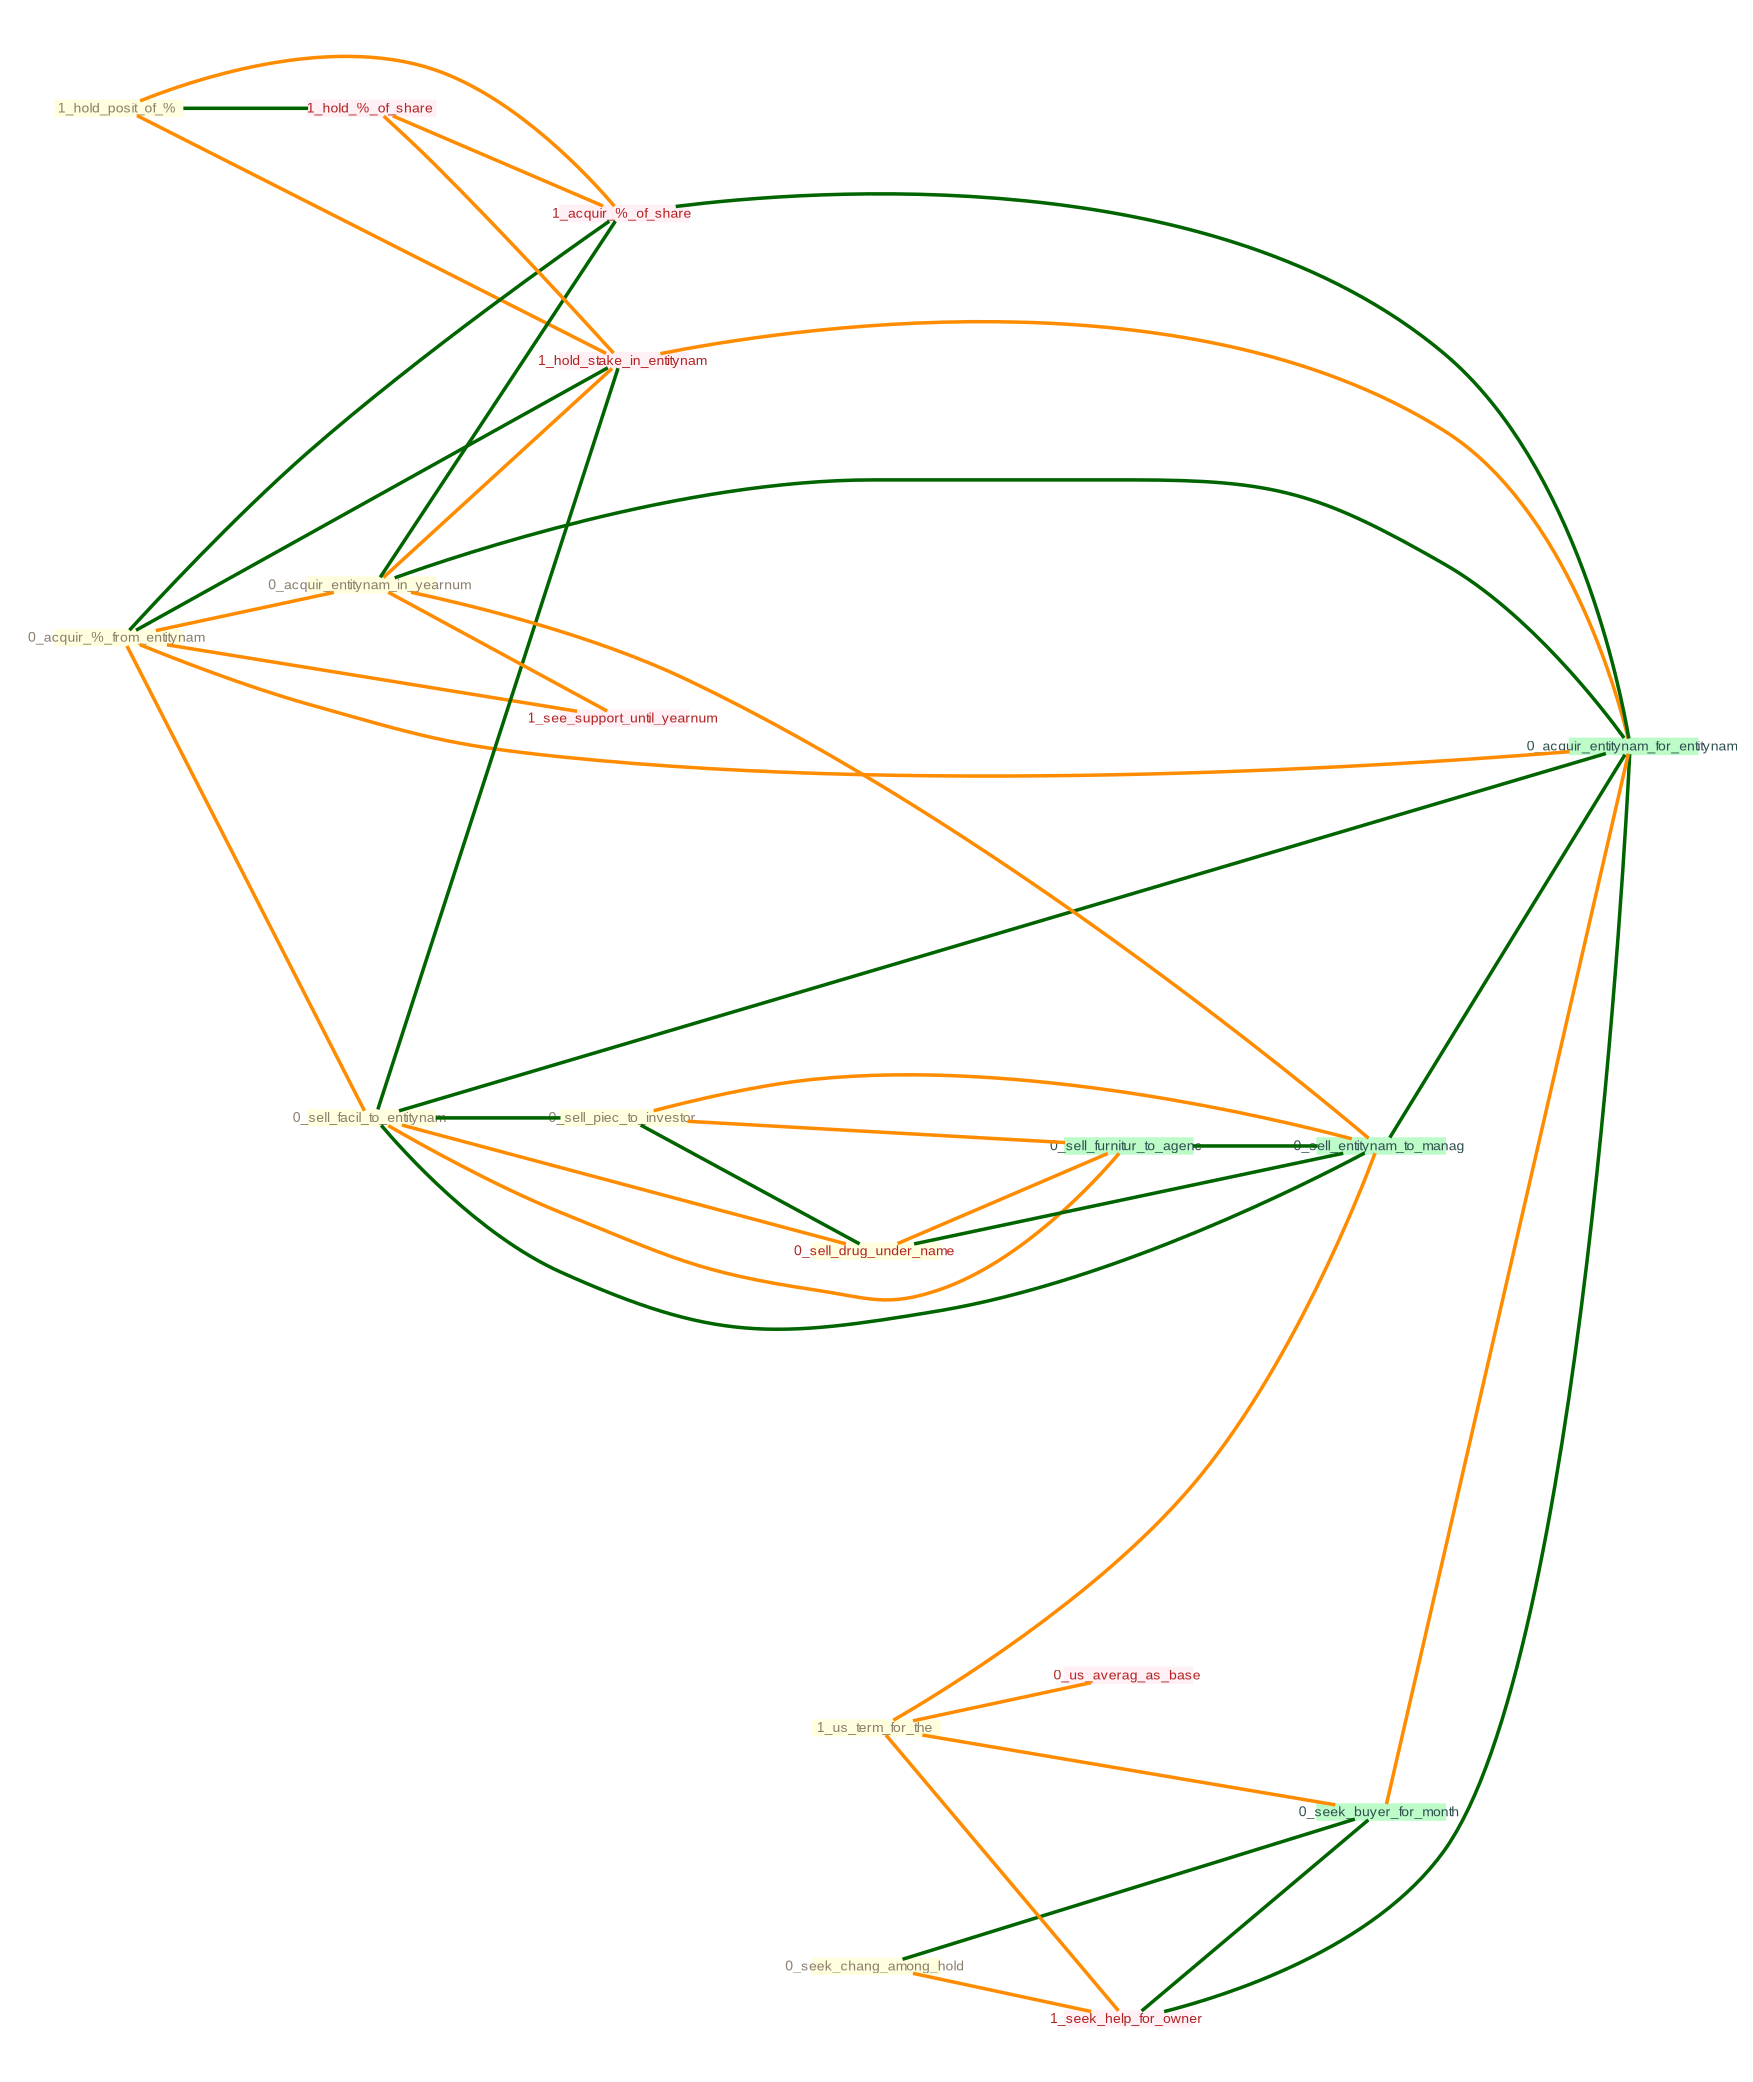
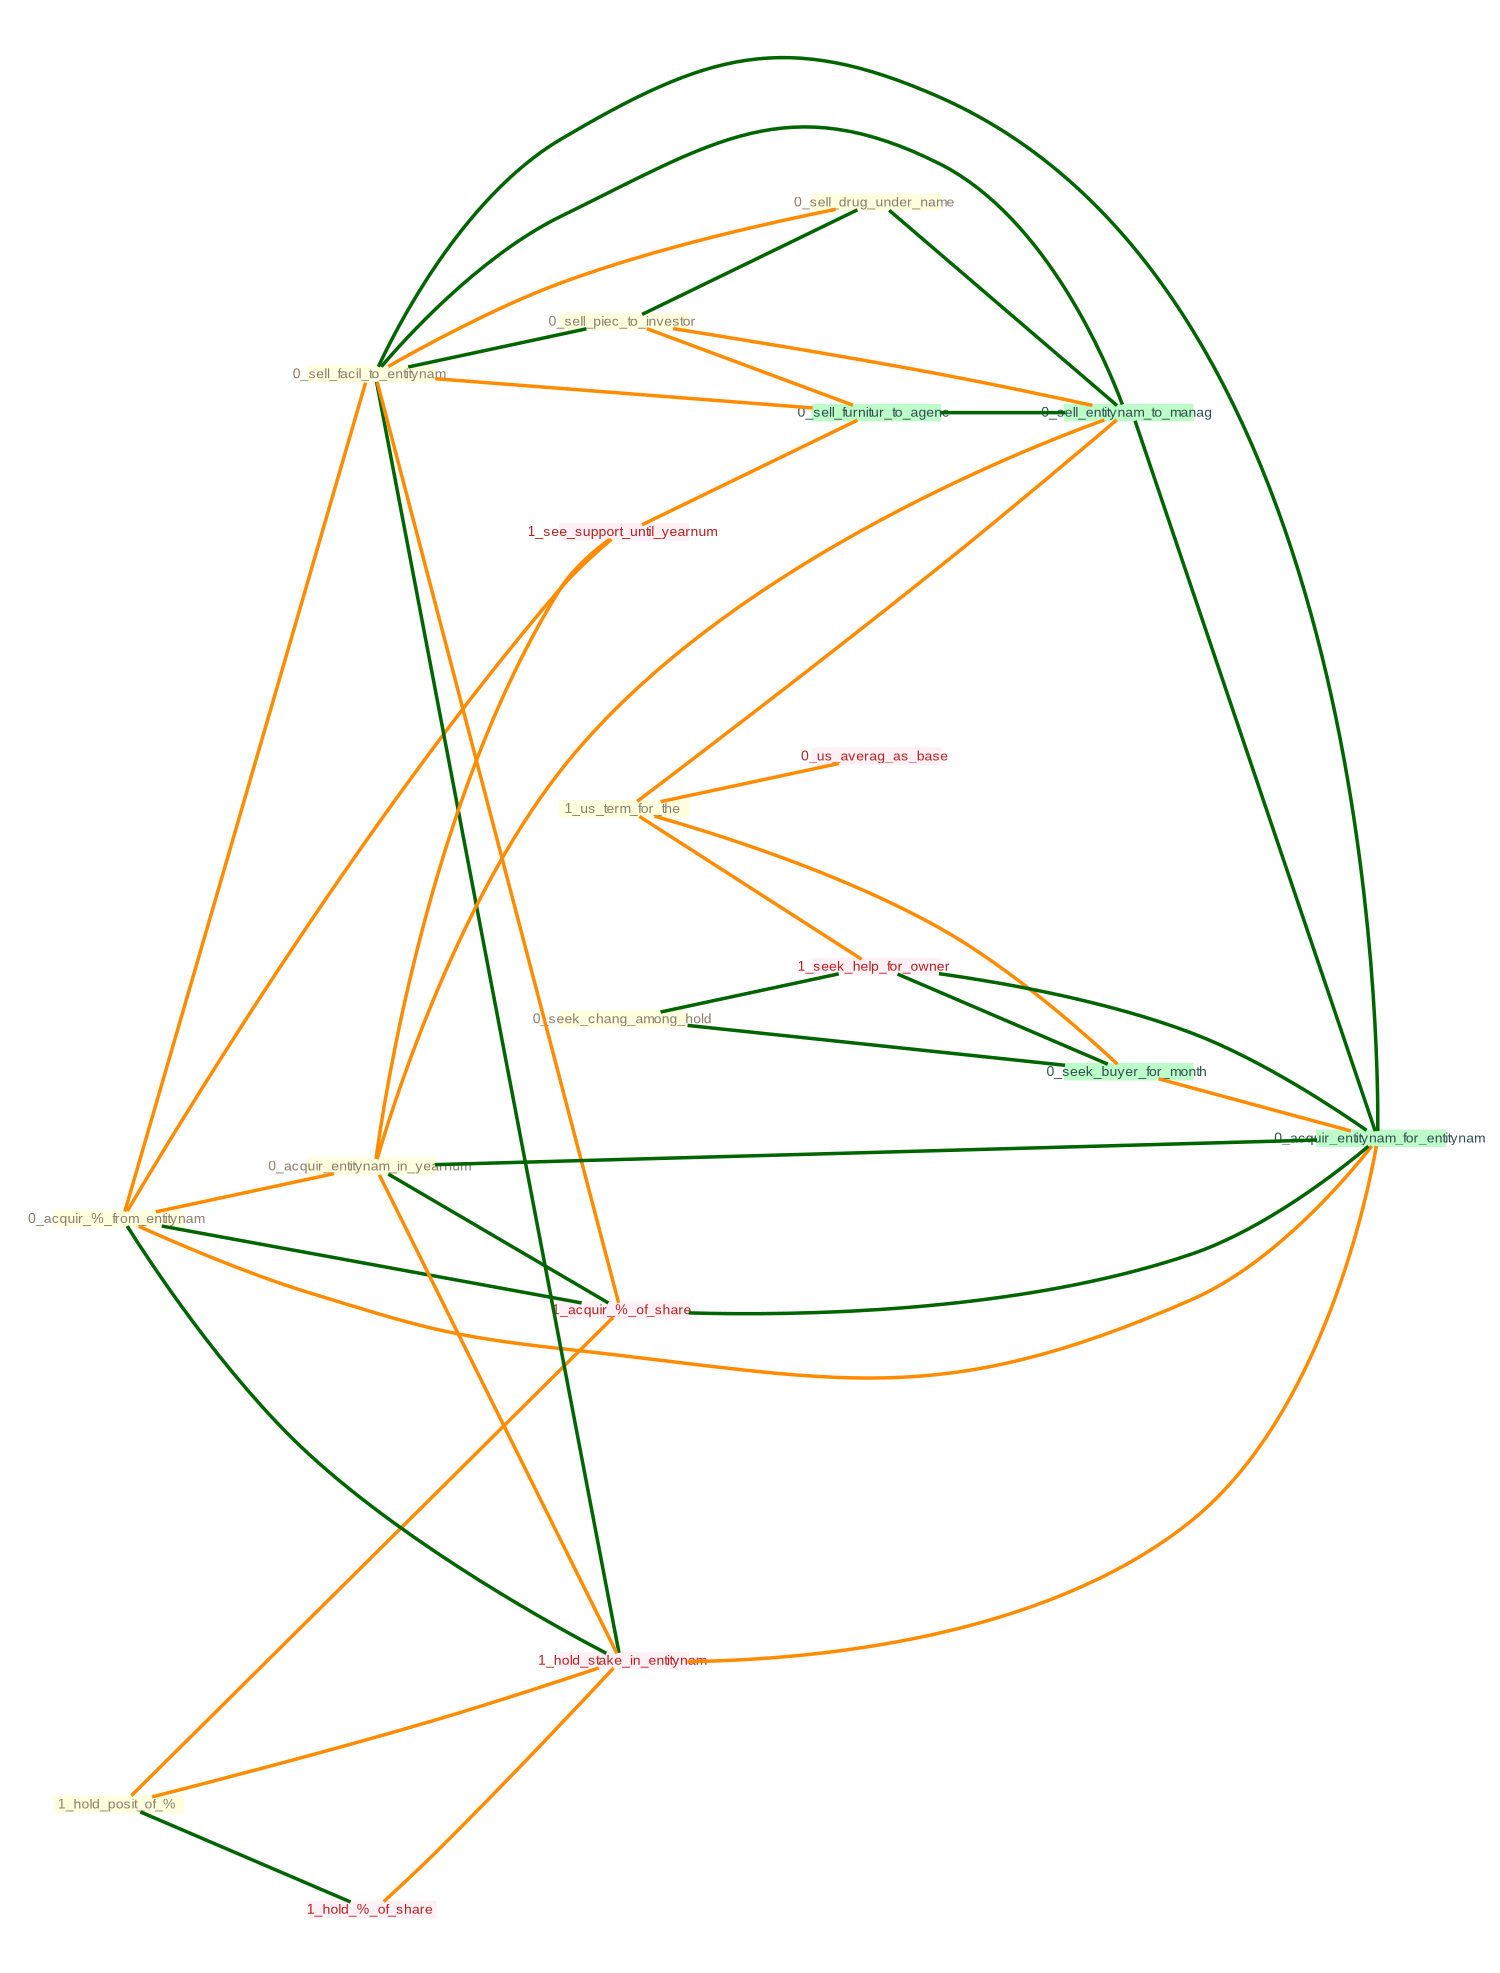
(498, 161) -> (492, 819)
(1003, 1199) -> (750, 472)
(876, 1251) -> (876, 202)
(1002, 1992) -> (750, 993)
